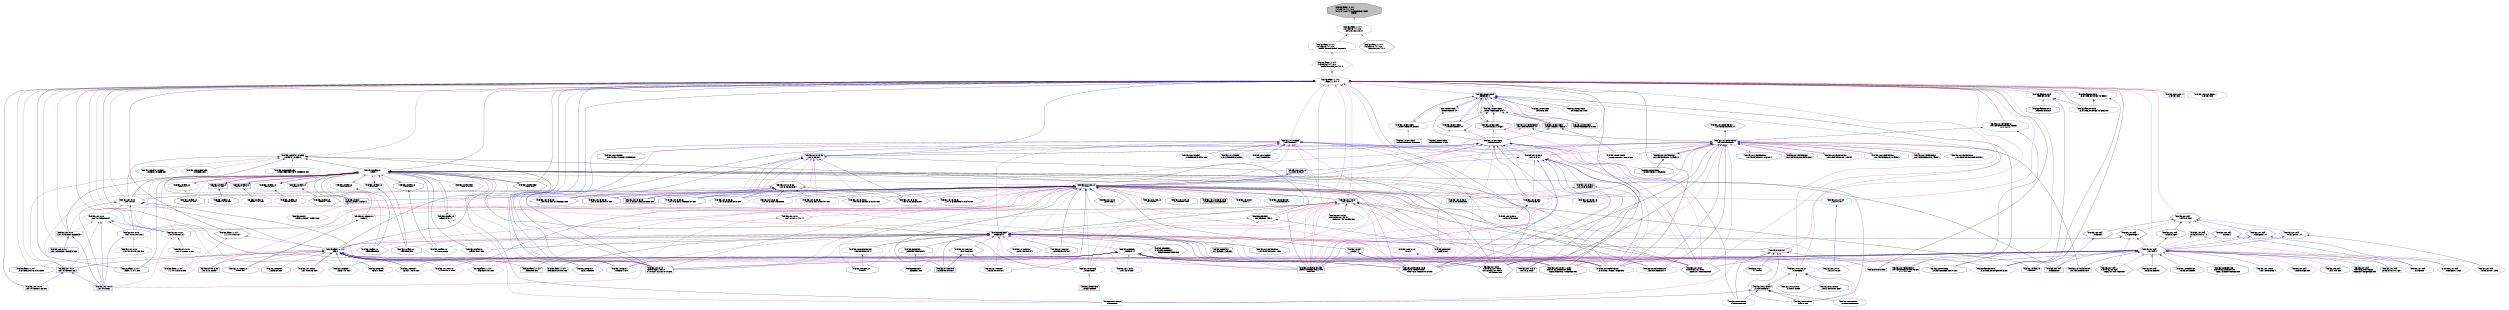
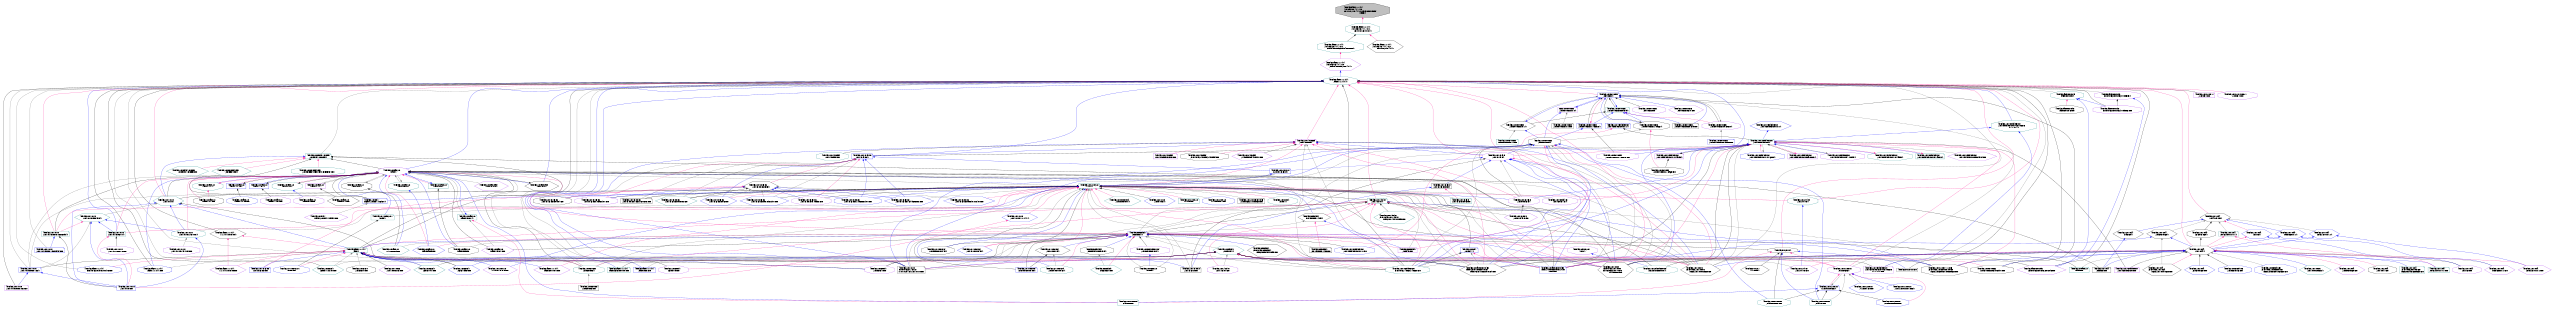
(1485, 95) -> (1608, 95)
none -> (1563, 126)
(176, 234) -> (116, 234)
(2453, 270) -> (2500, 270)
